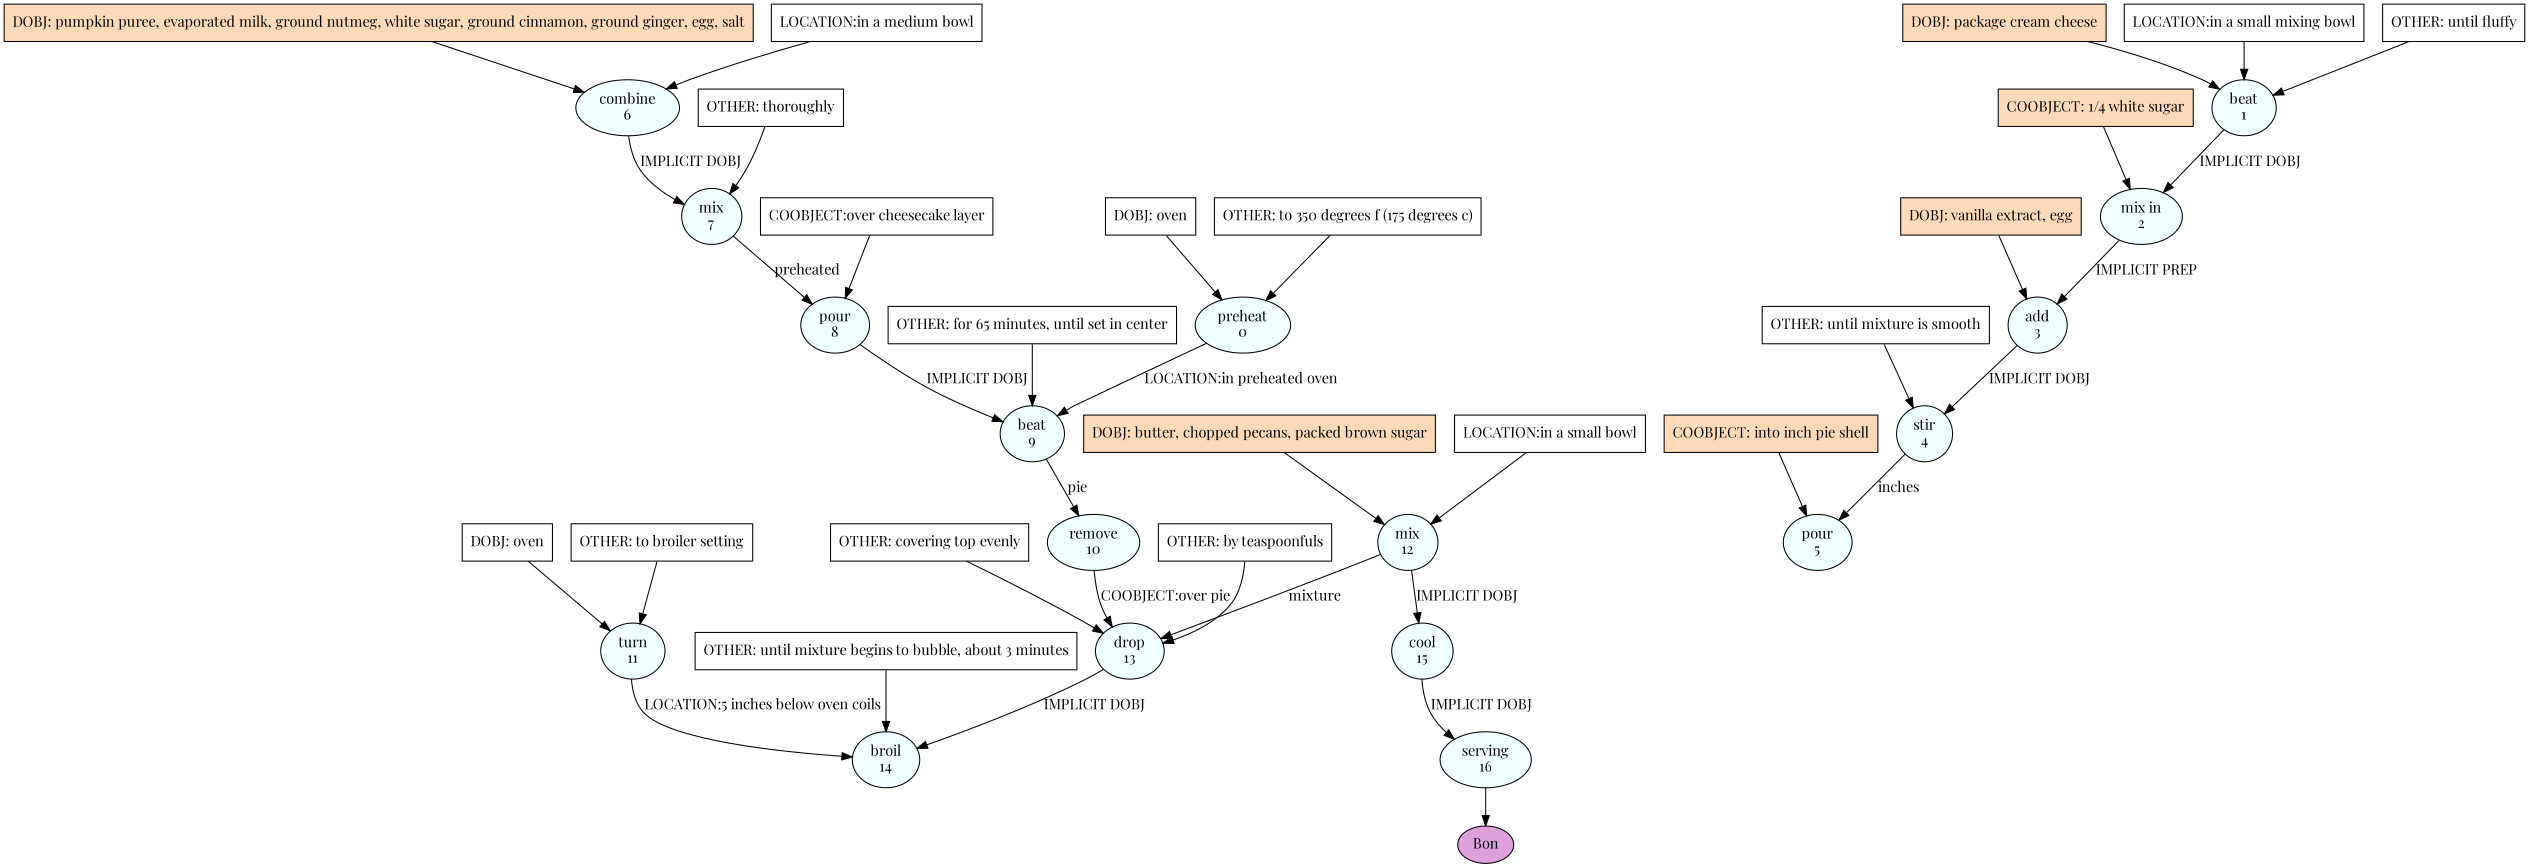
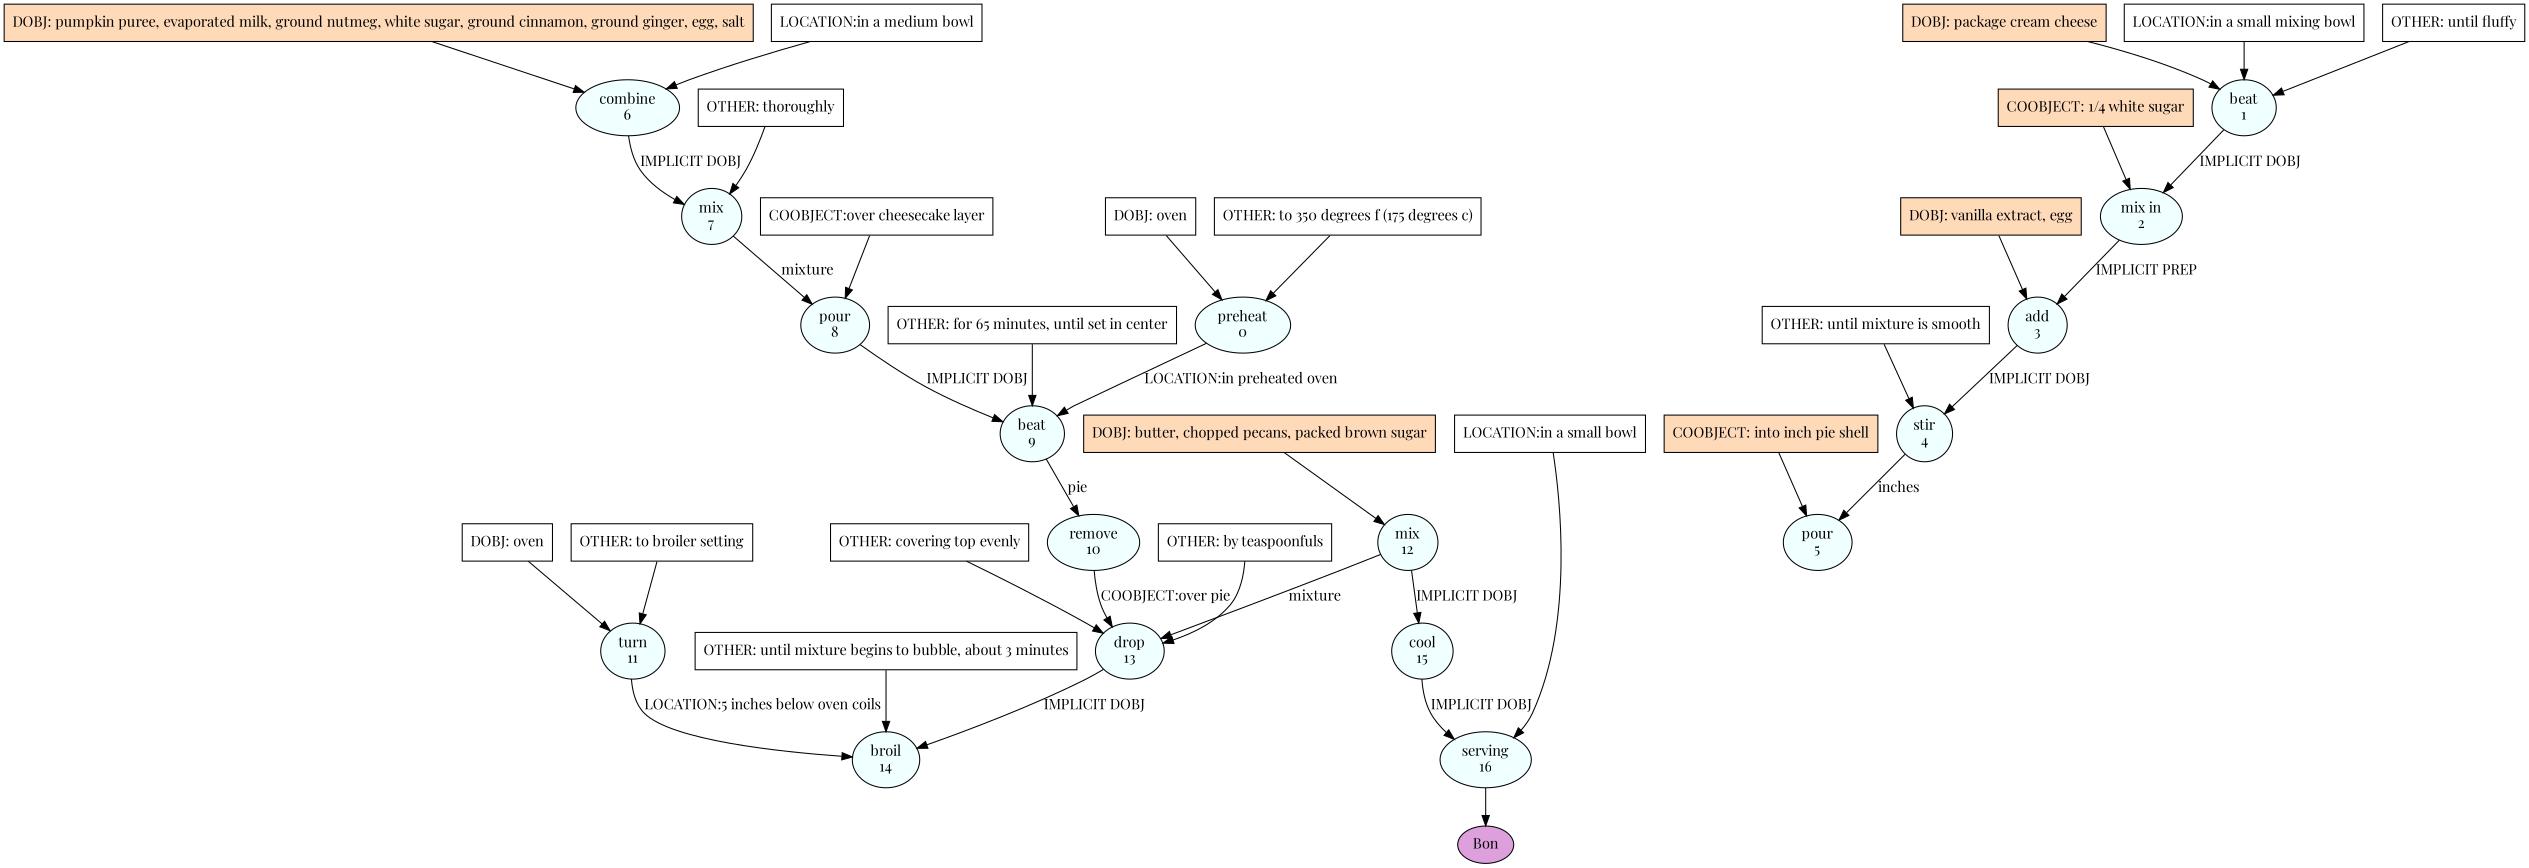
(808, 271) -> (808, 271)
(1483, 485) -> (1560, 595)
